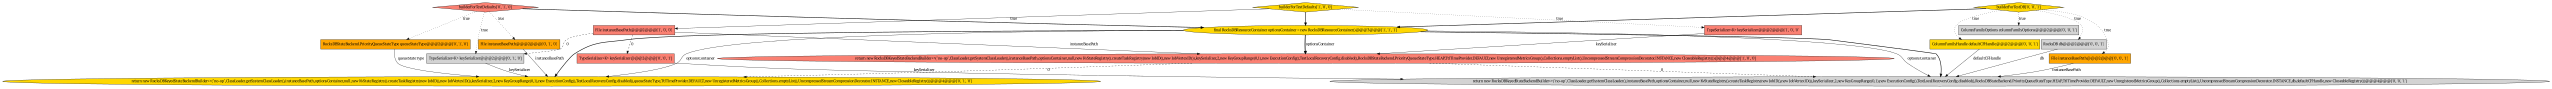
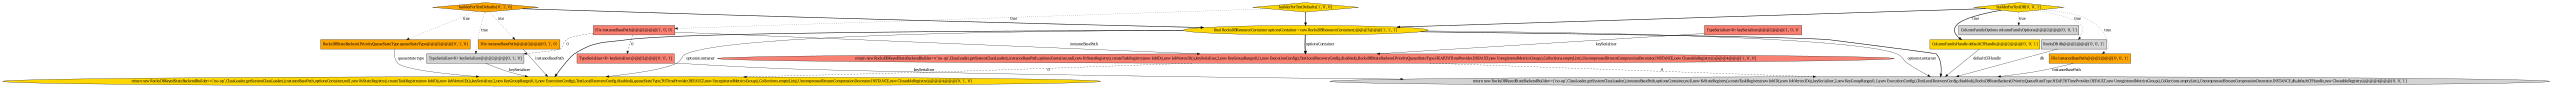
(485, 7) -> (485, 7)
(1520, 18) -> none
(1971, 18) -> (1971, 18)
(973, 19) -> (973, 19)
